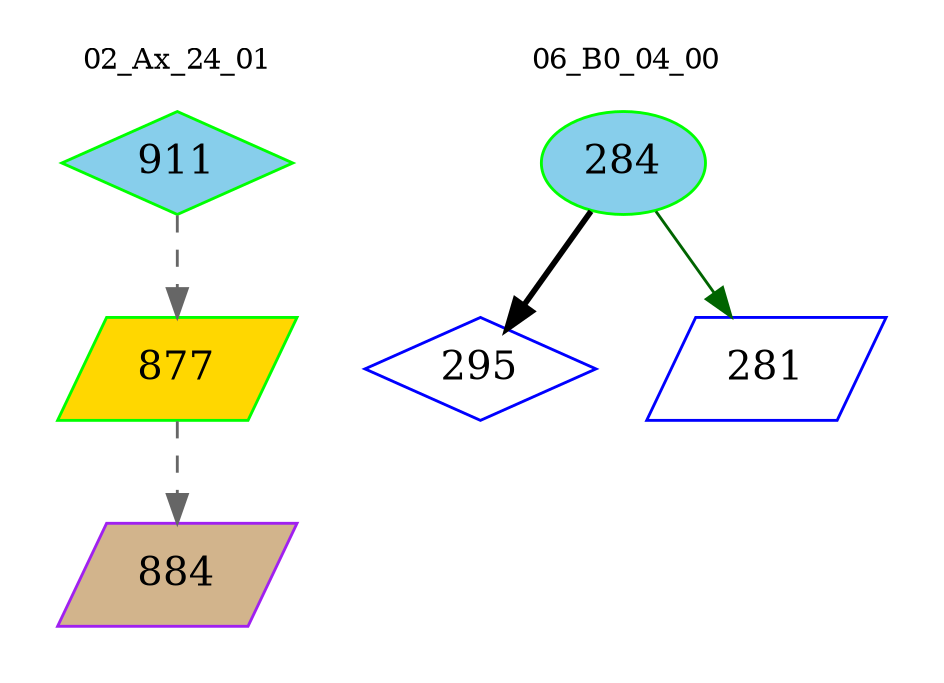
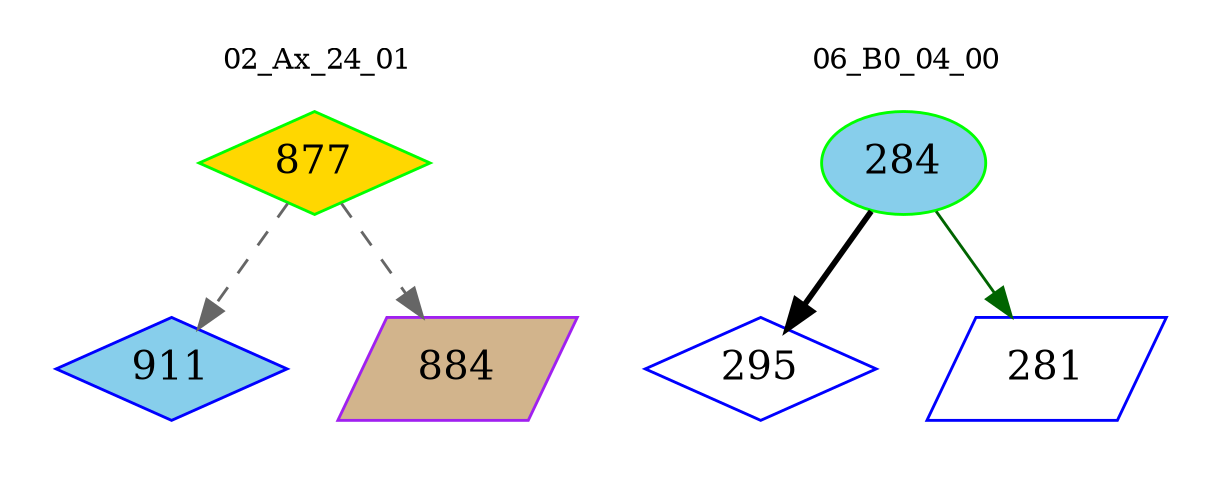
(177, 163) -> (172, 369)
(177, 252) -> (251, 254)
(177, 369) -> (315, 163)
